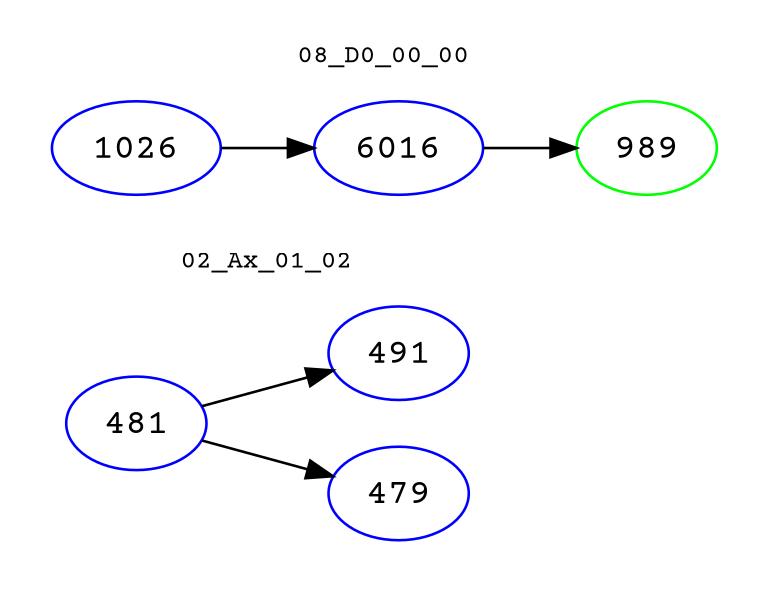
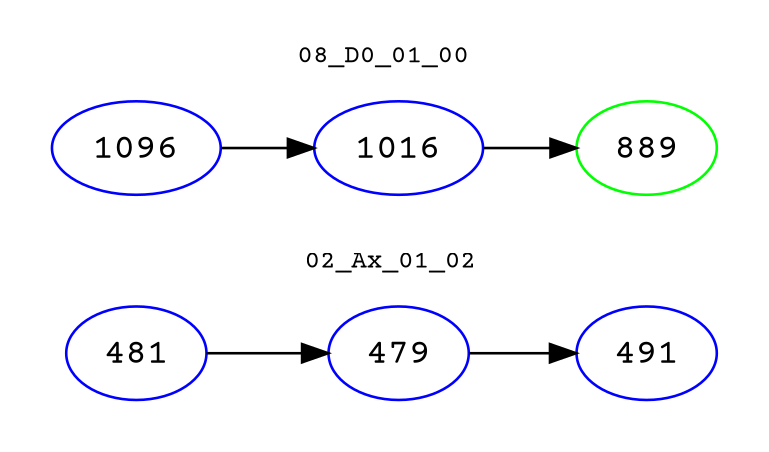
(384, 56) -> (384, 56)
(136, 148) -> (136, 148)
(399, 148) -> (399, 148)
(647, 148) -> (647, 148)
(255, 392) -> (509, 353)
